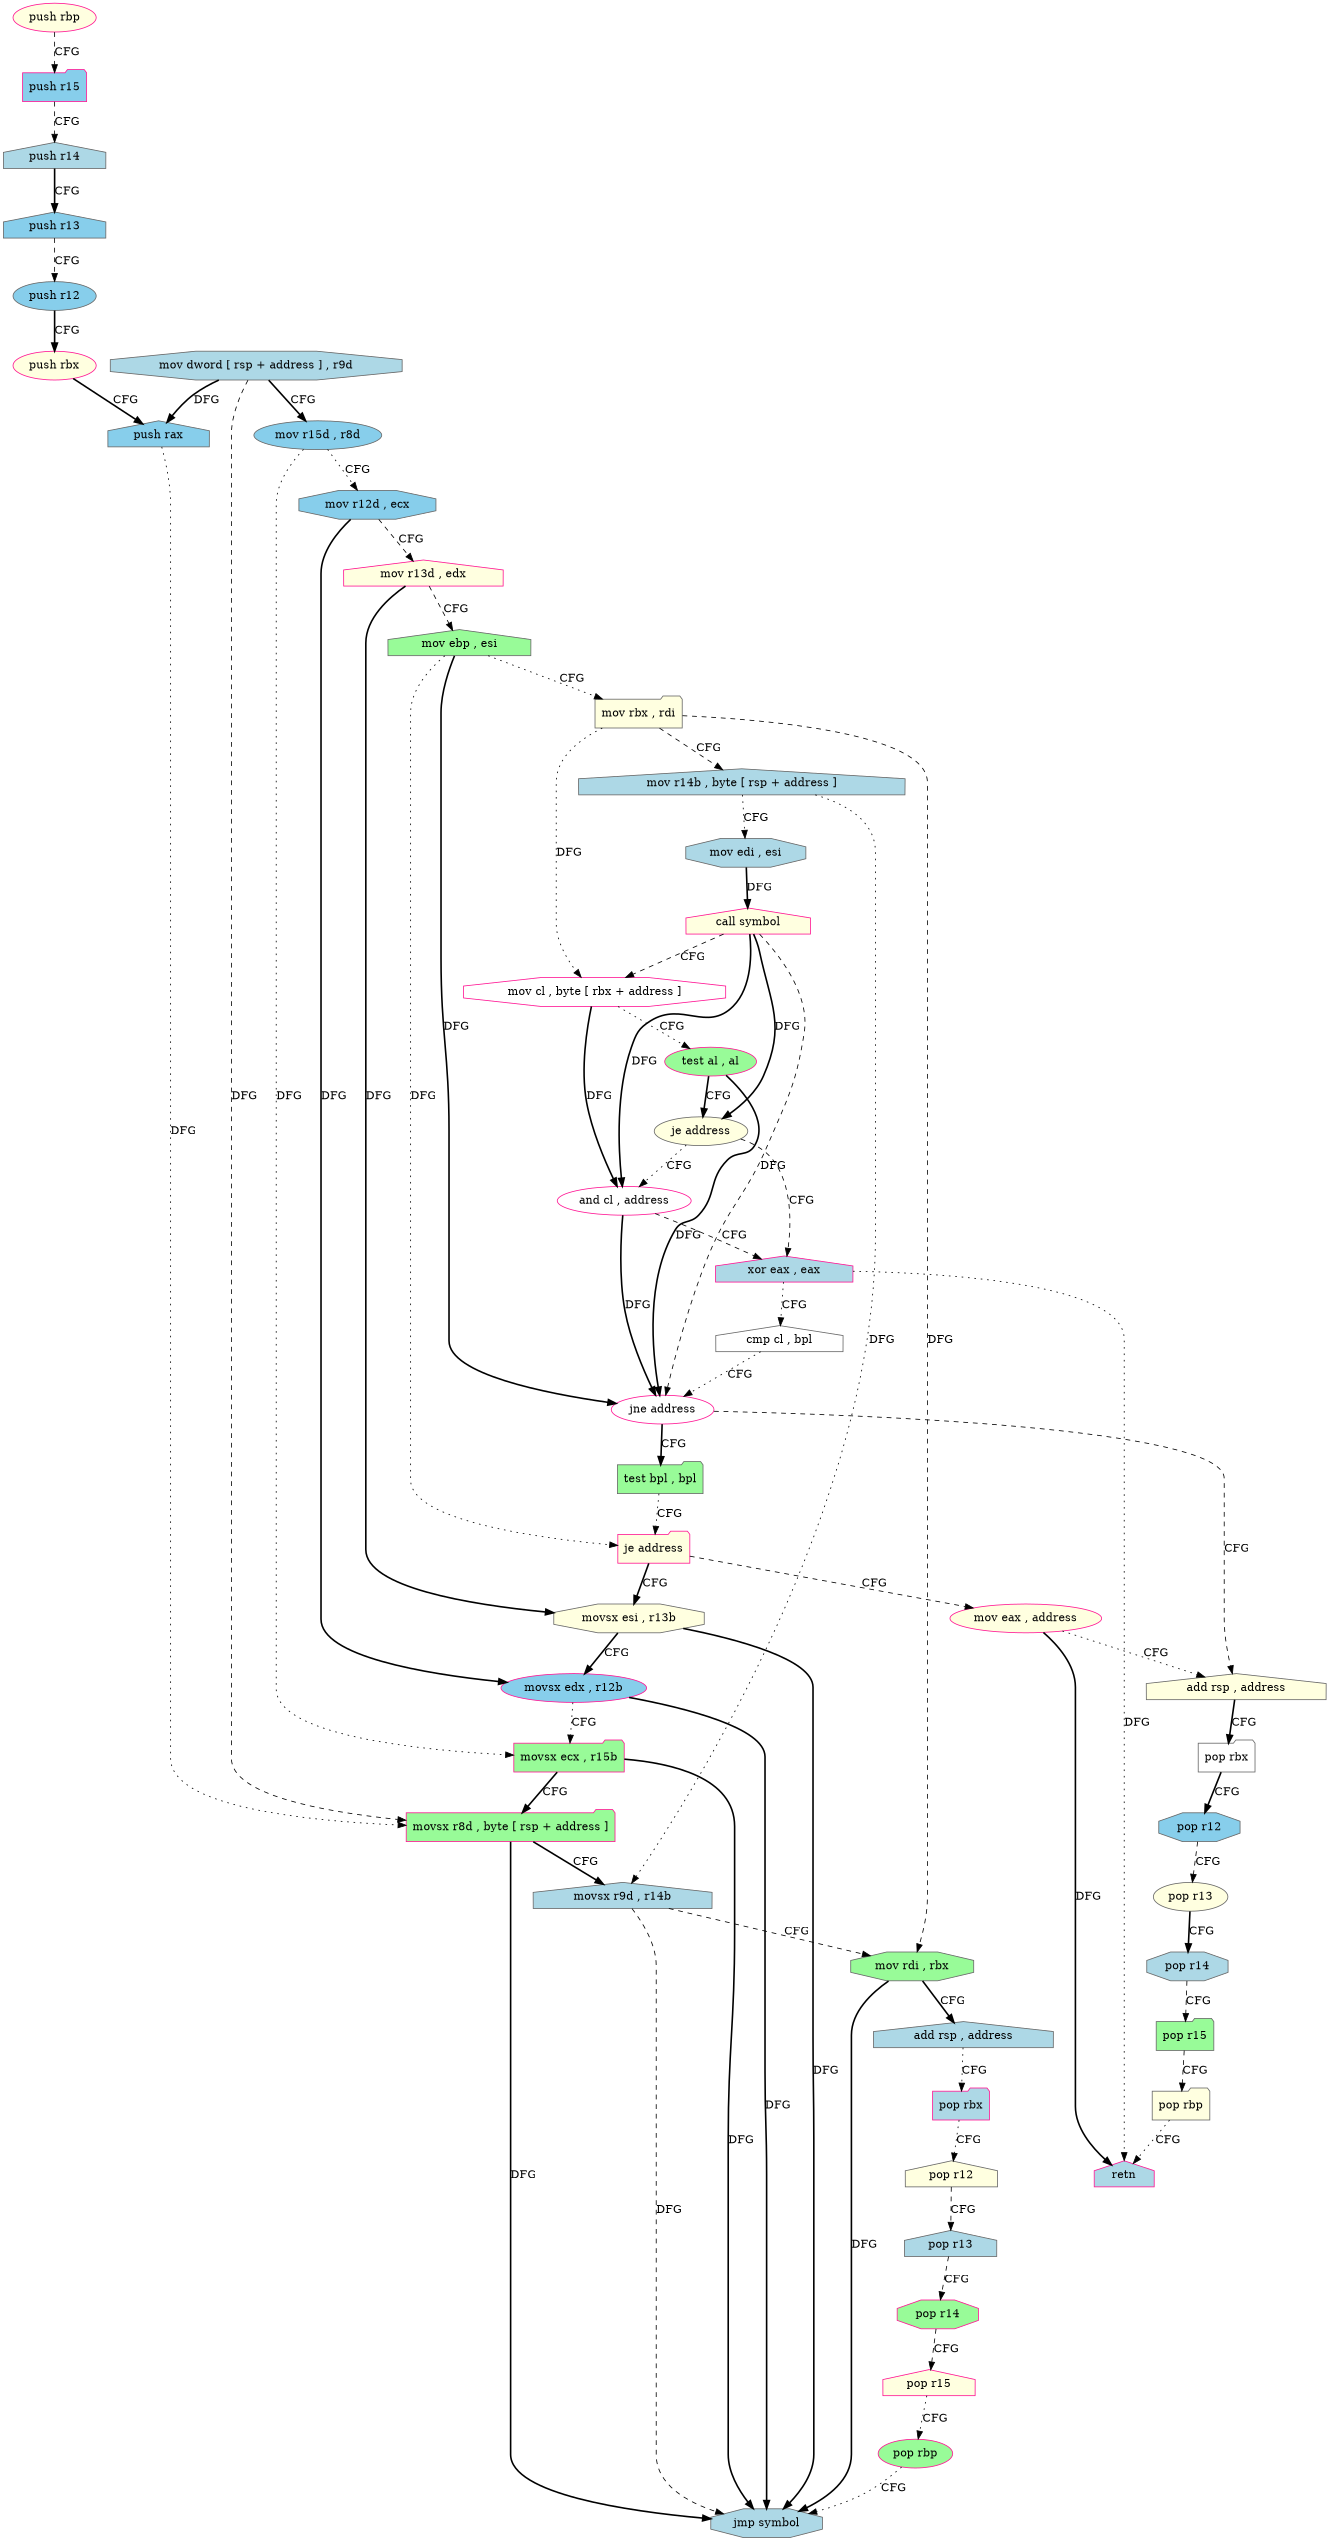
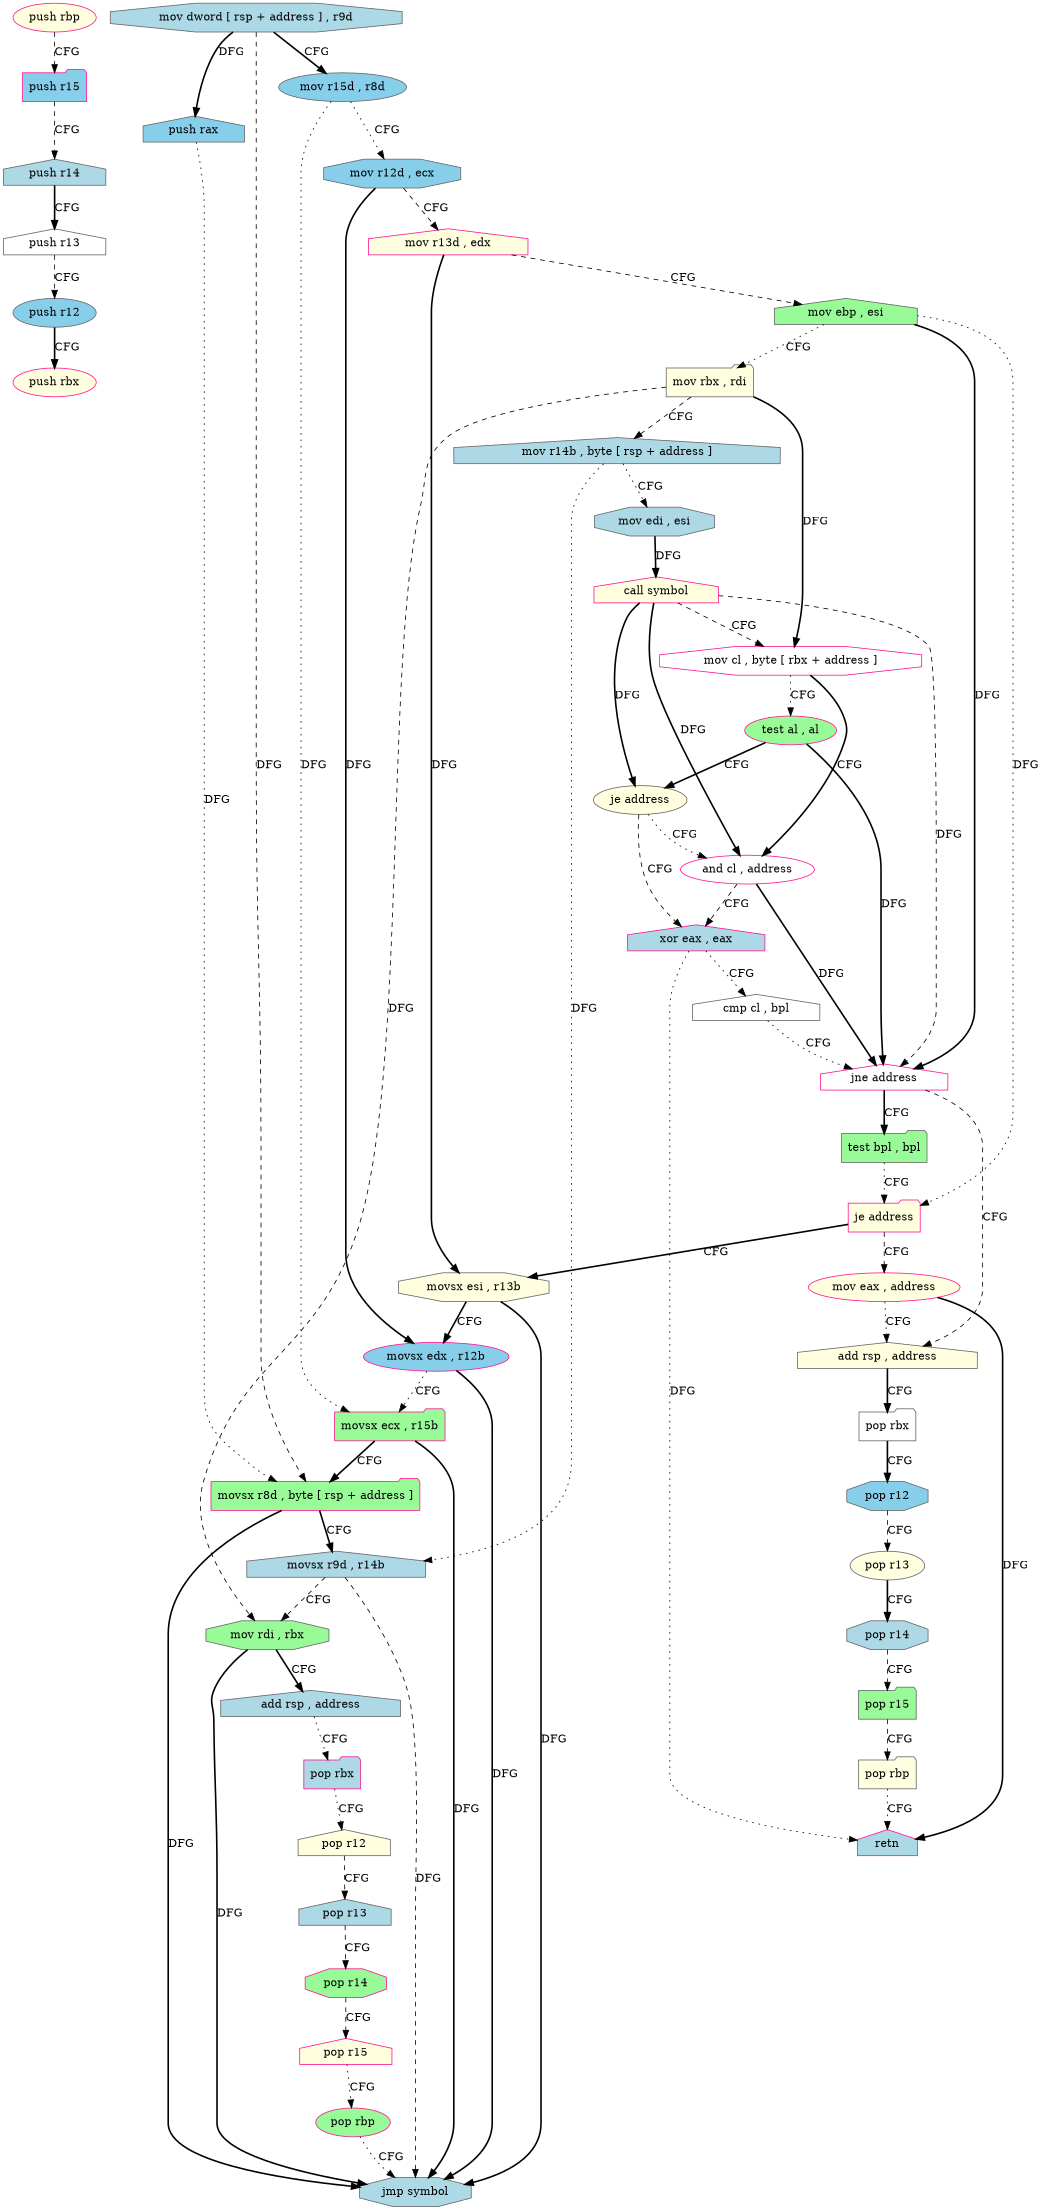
(55, 226) -> (55, 243)
(104, 399) -> none
(556, 842) -> (803, 506)
(600, 1096) -> (850, 765)
(663, 1410) -> (884, 1078)
